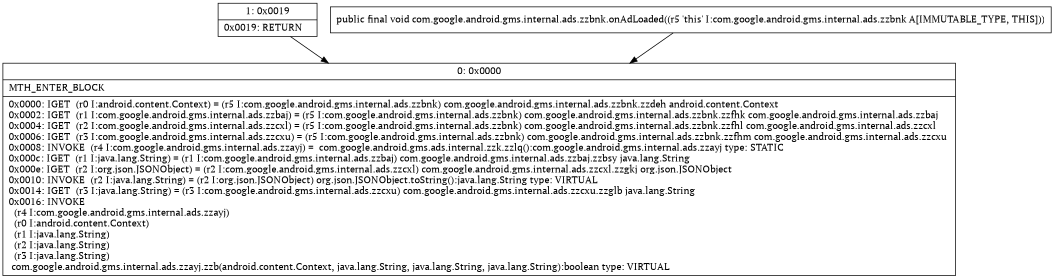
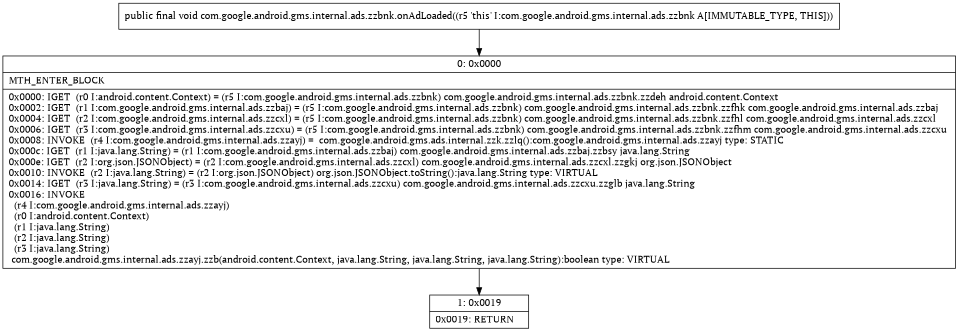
(306, 48) -> (479, 278)
